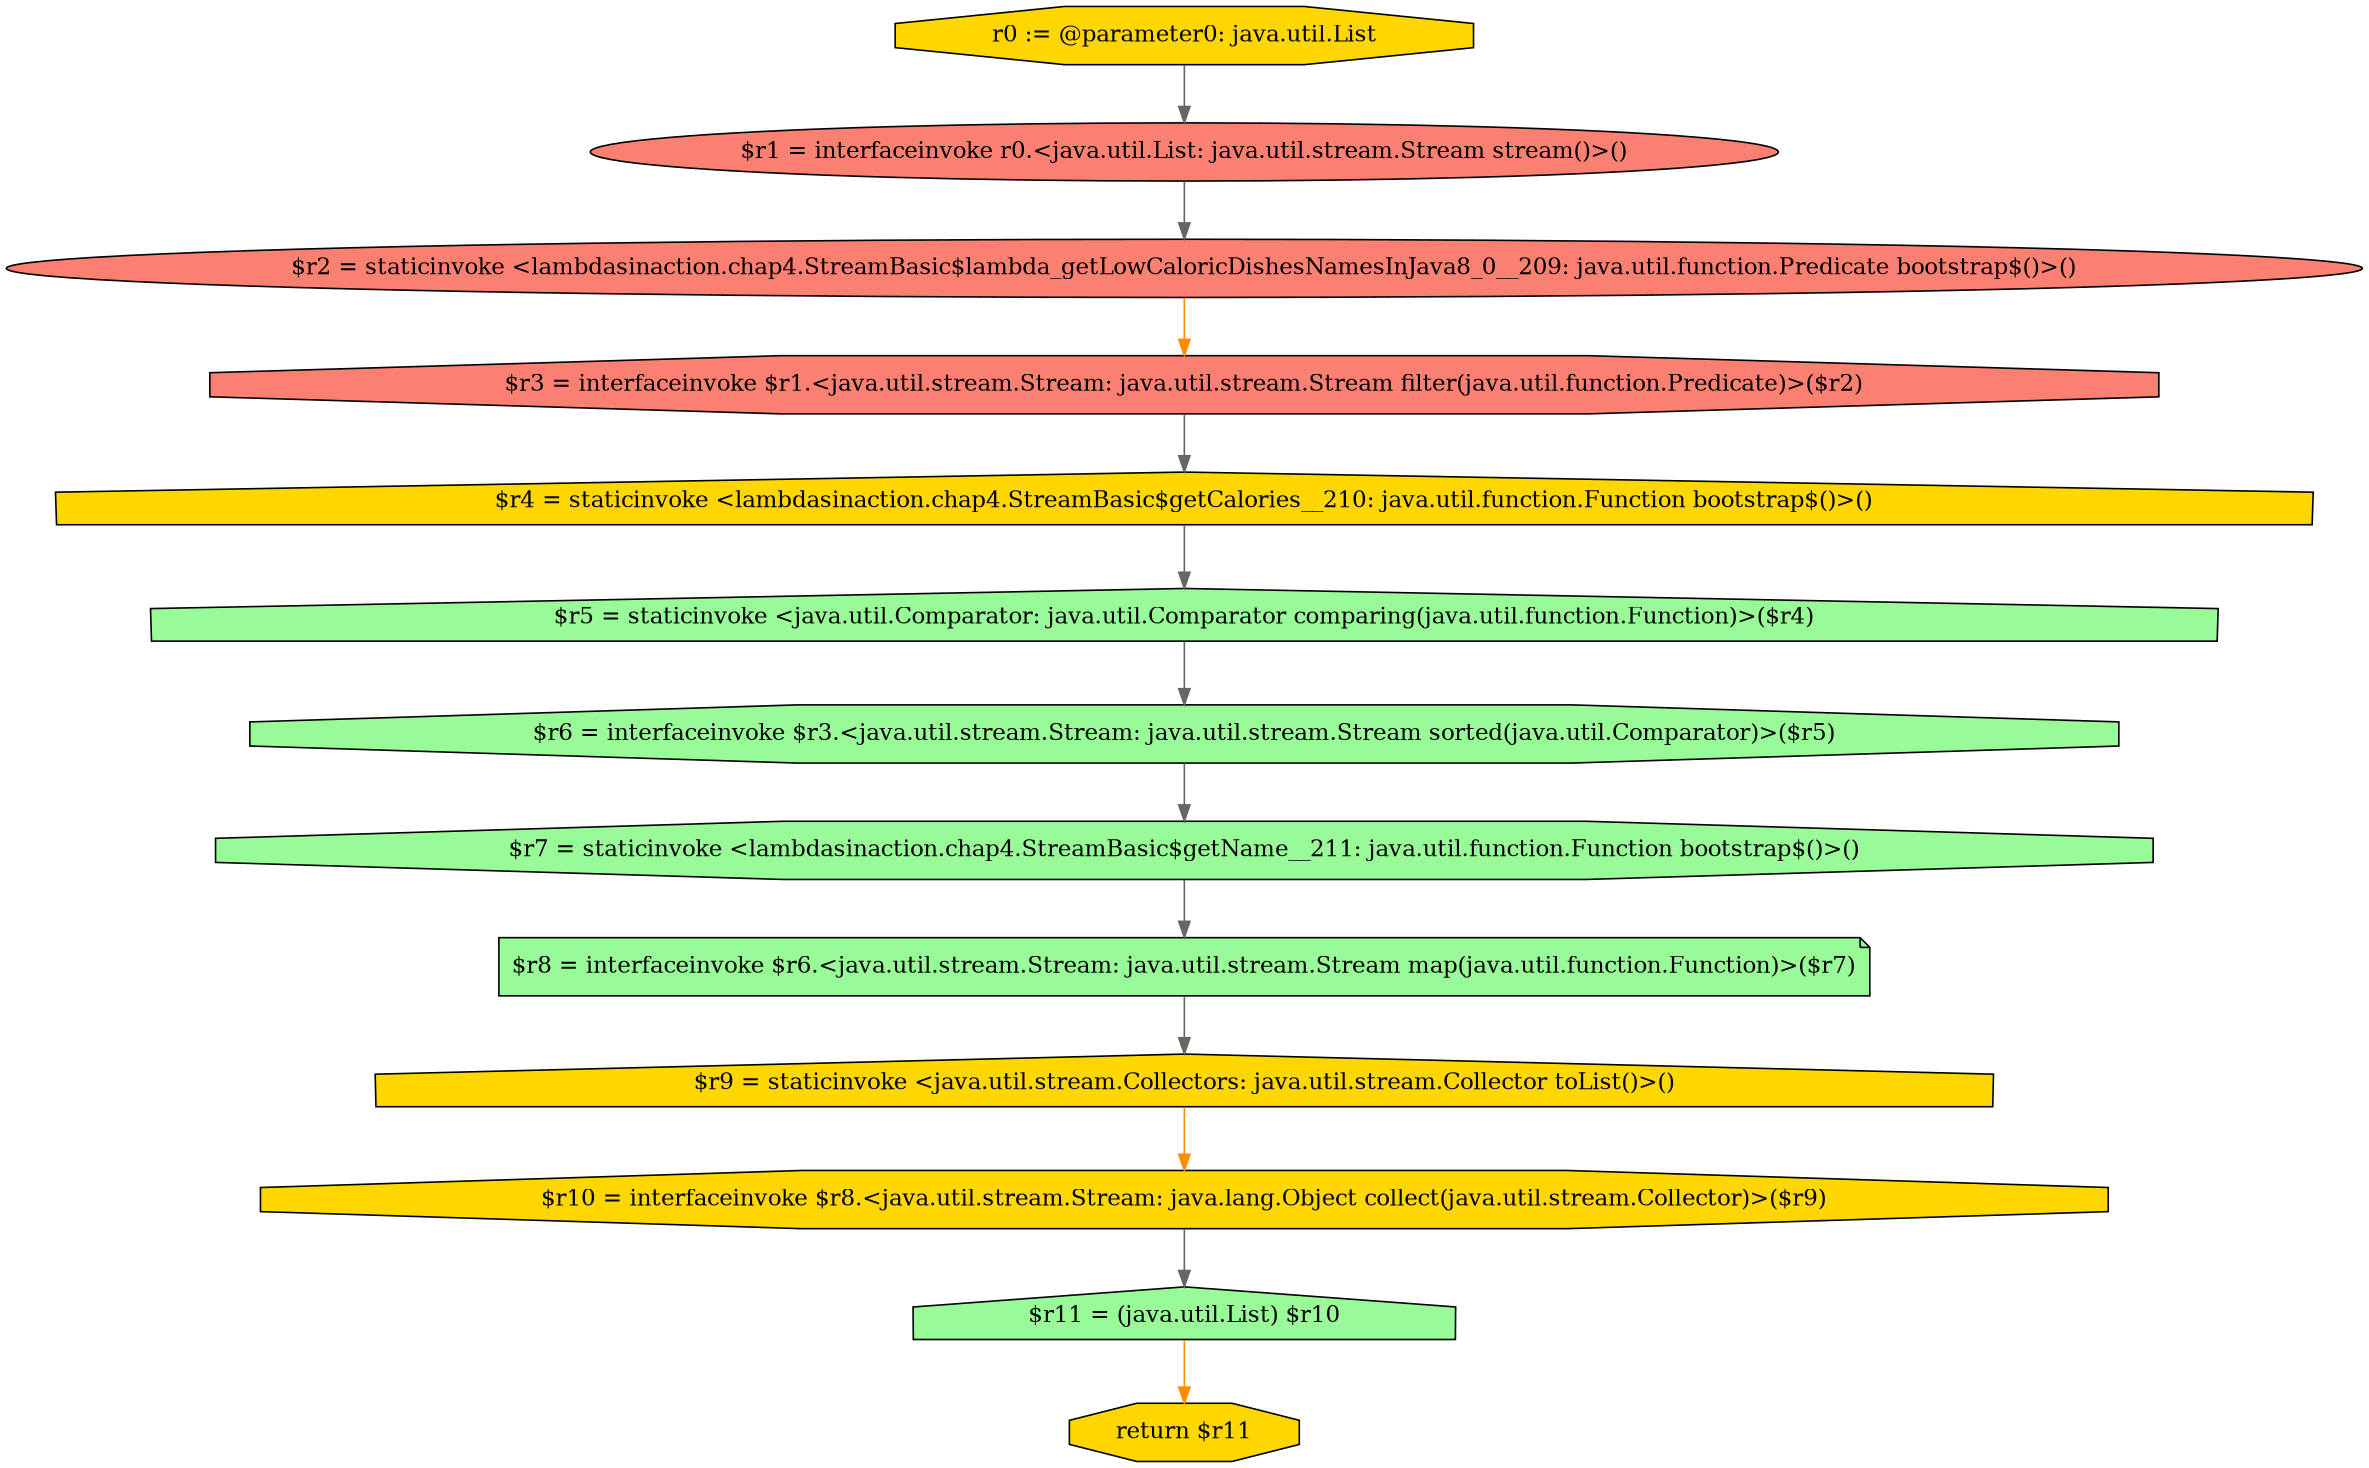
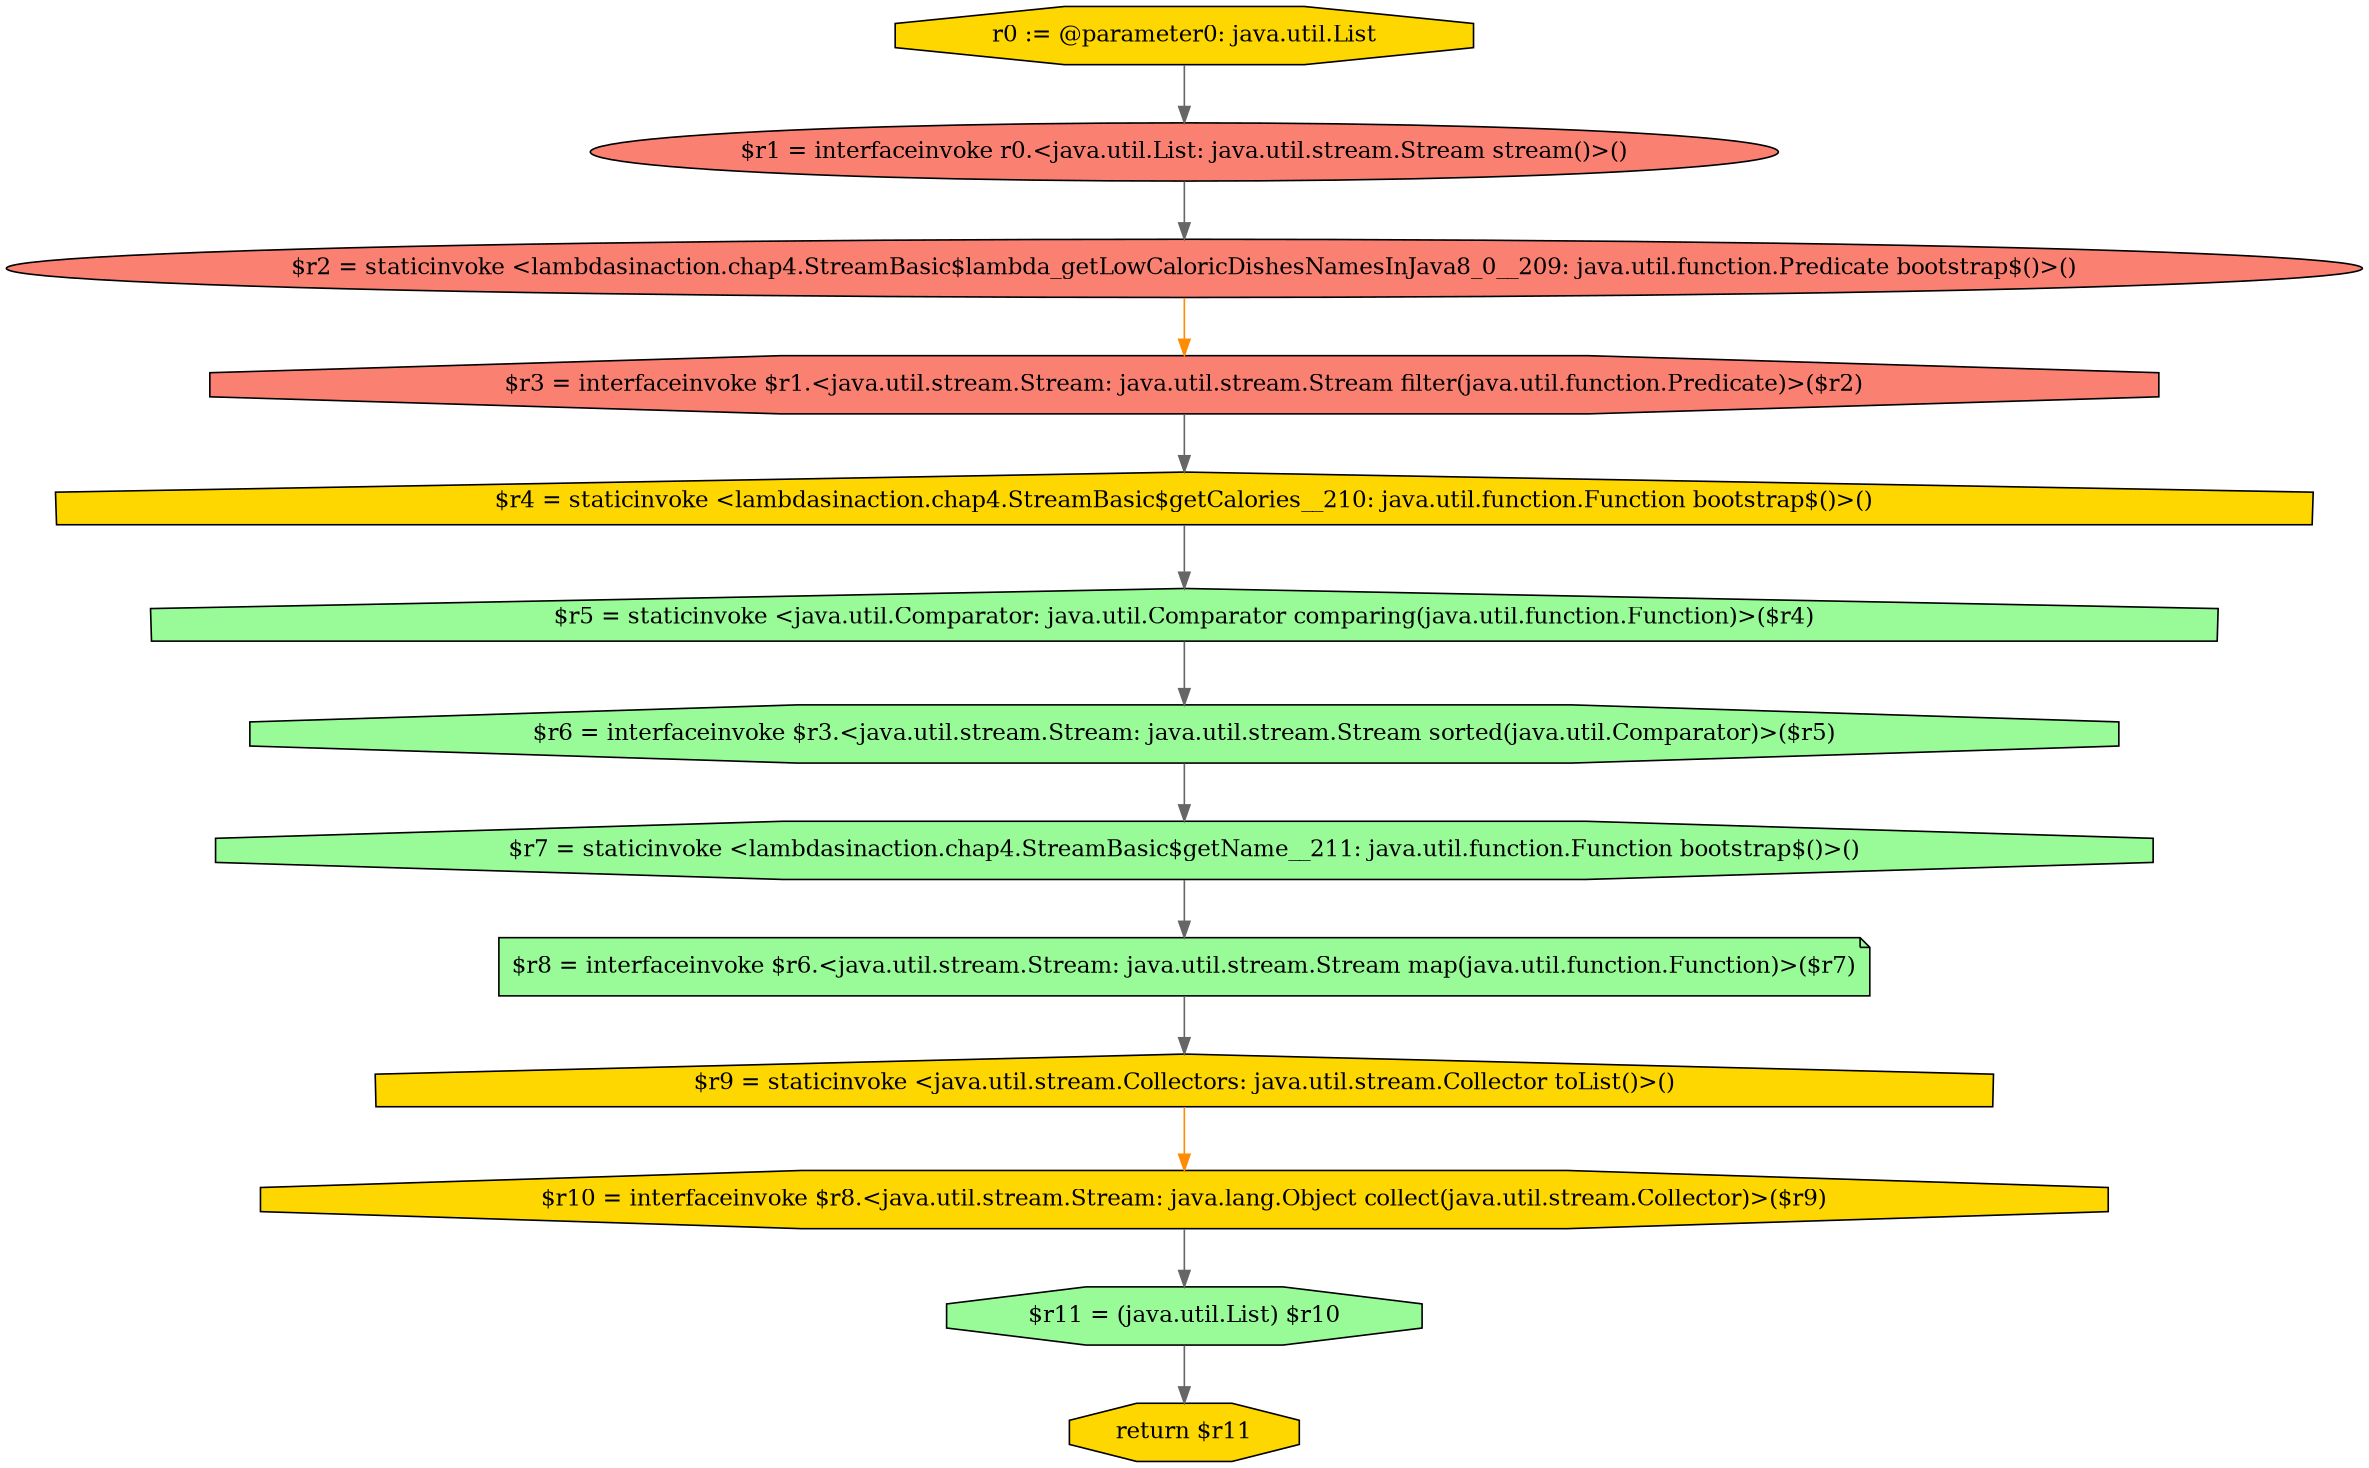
(1184, 1316) -> (1184, 1316)
(1184, 1363) -> (1184, 1366)
